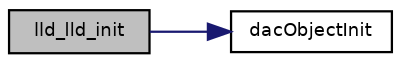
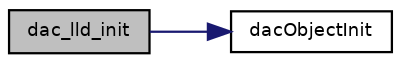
(79, 32) -> (79, 32)
